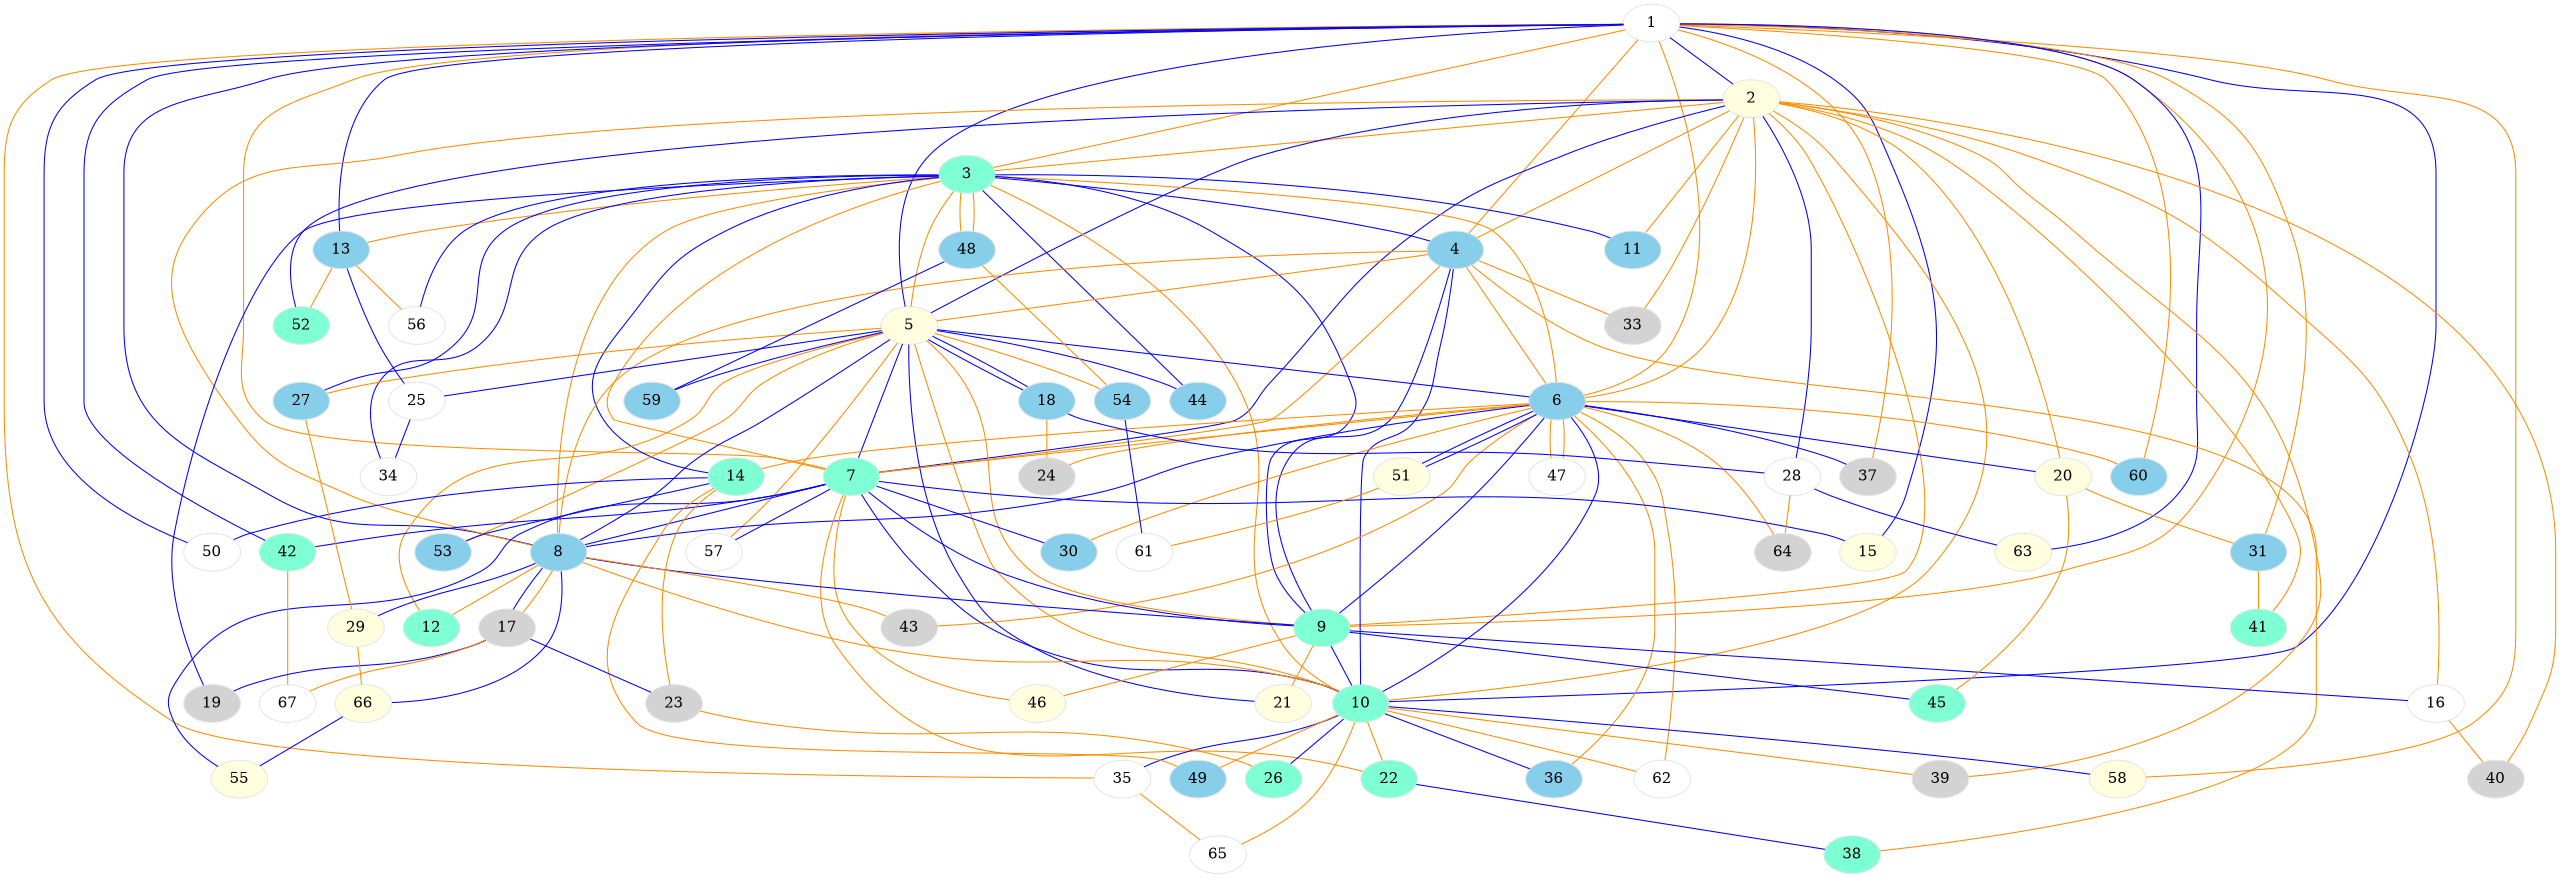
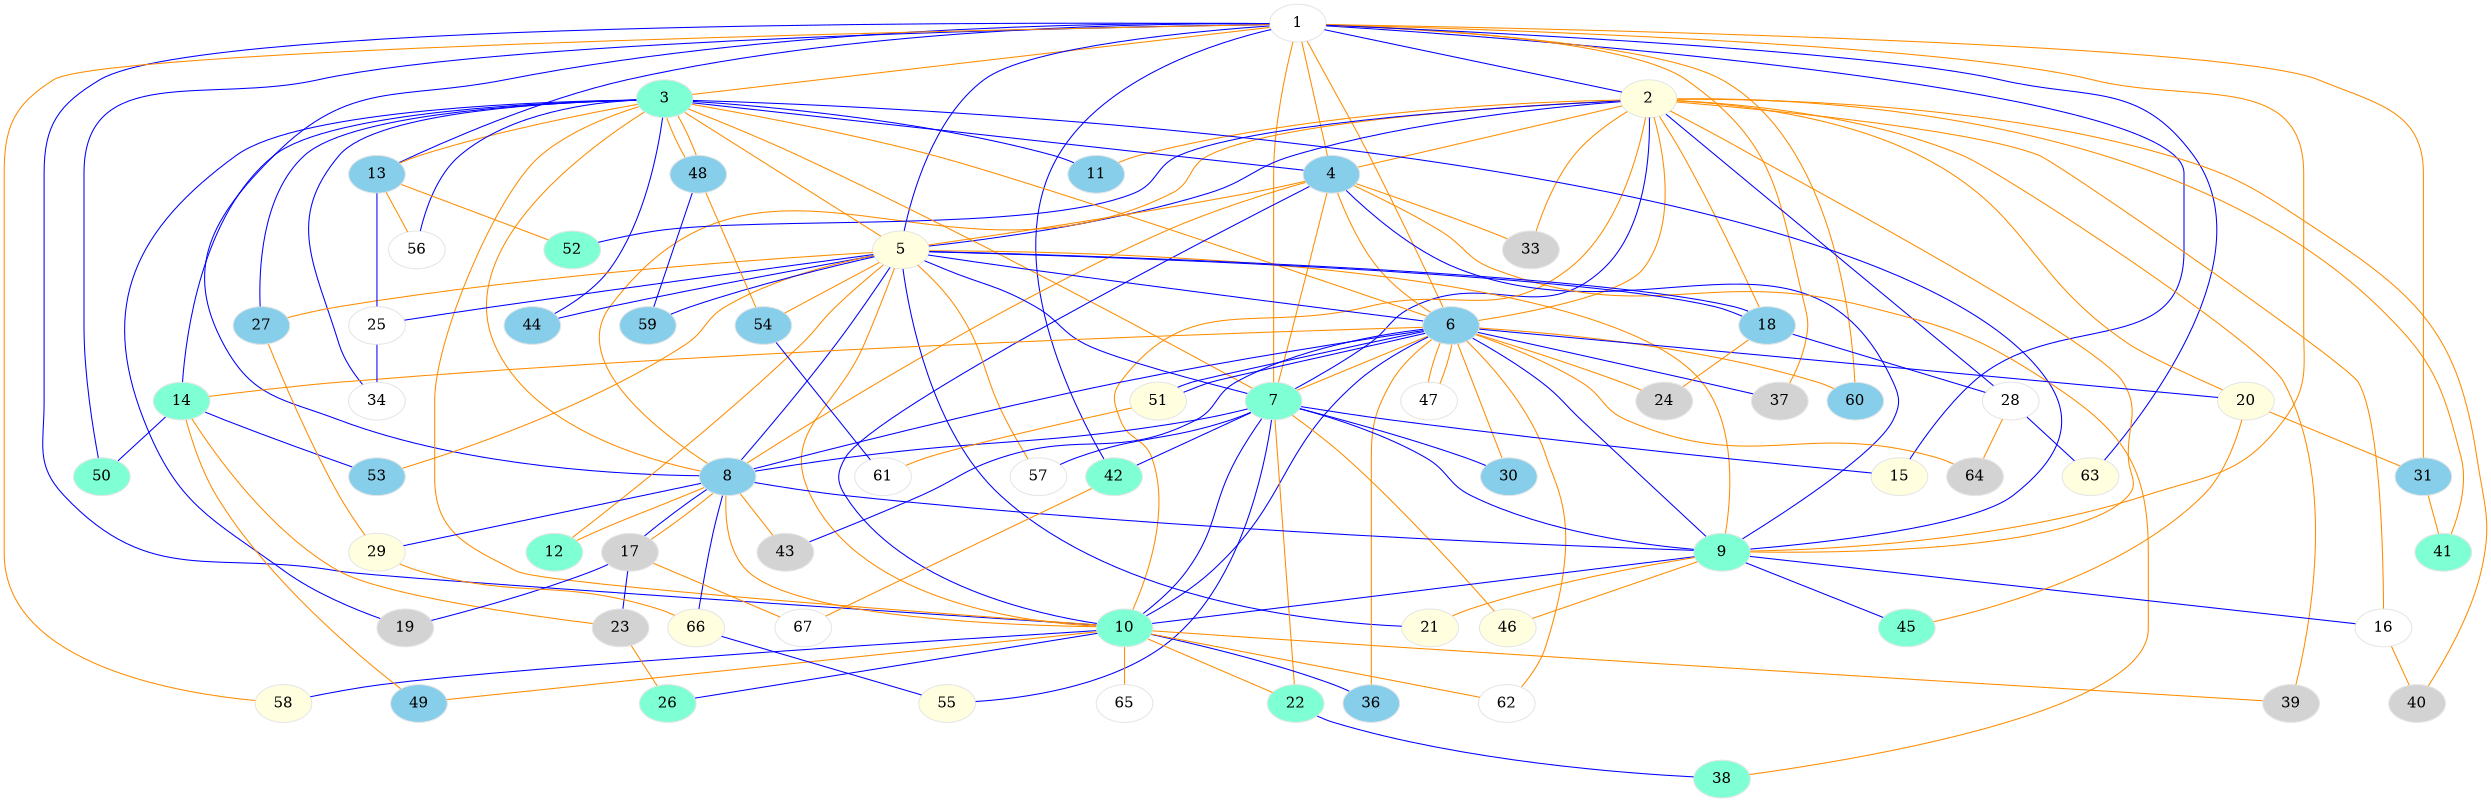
(1396, 133) -> (1712, 210)
(212, 552) -> (102, 477)
(1242, 578) -> (1088, 444)
(1122, 779) -> none
